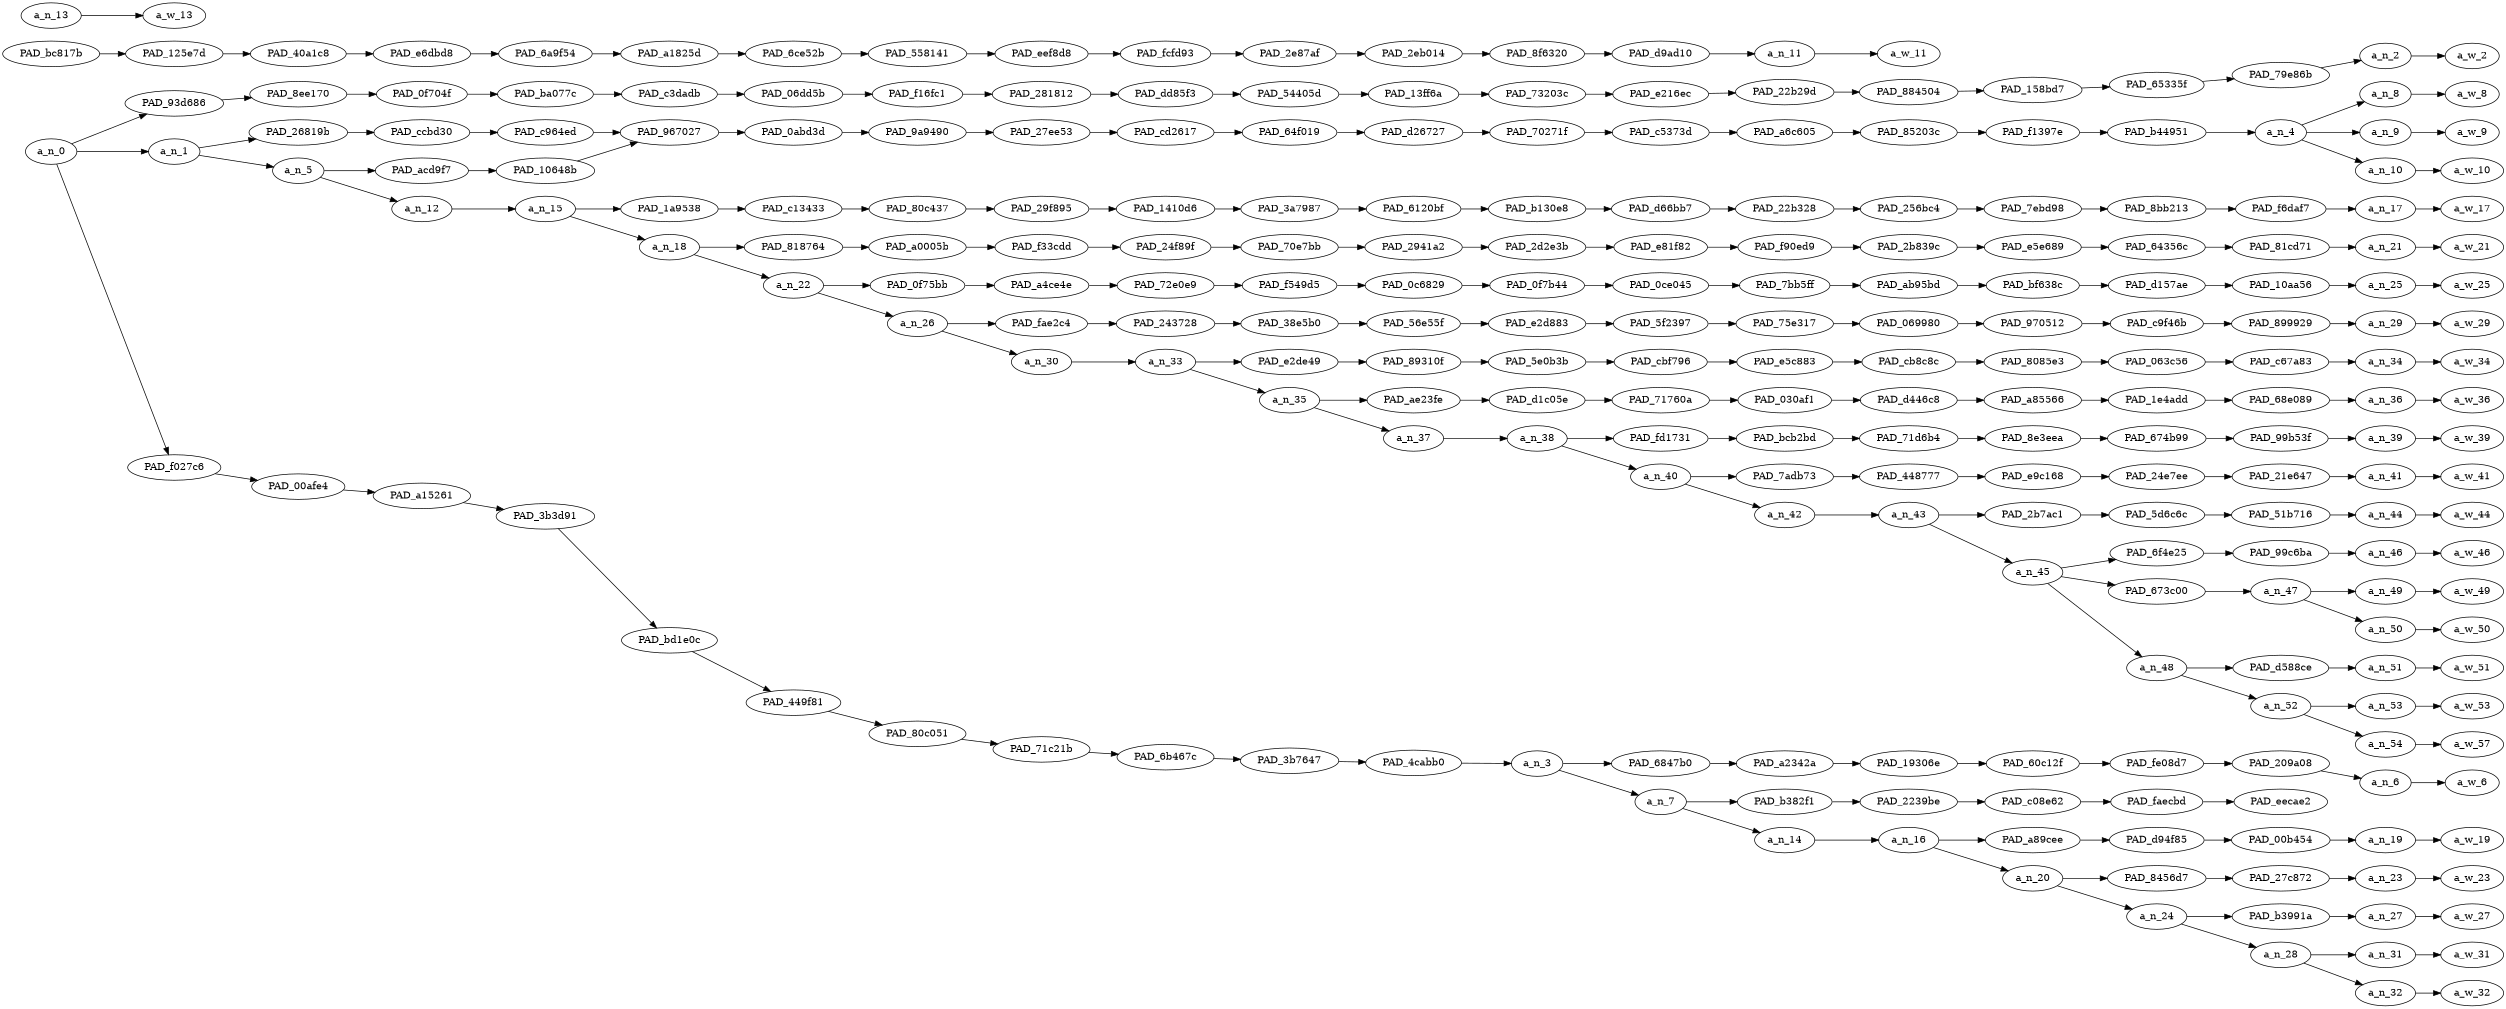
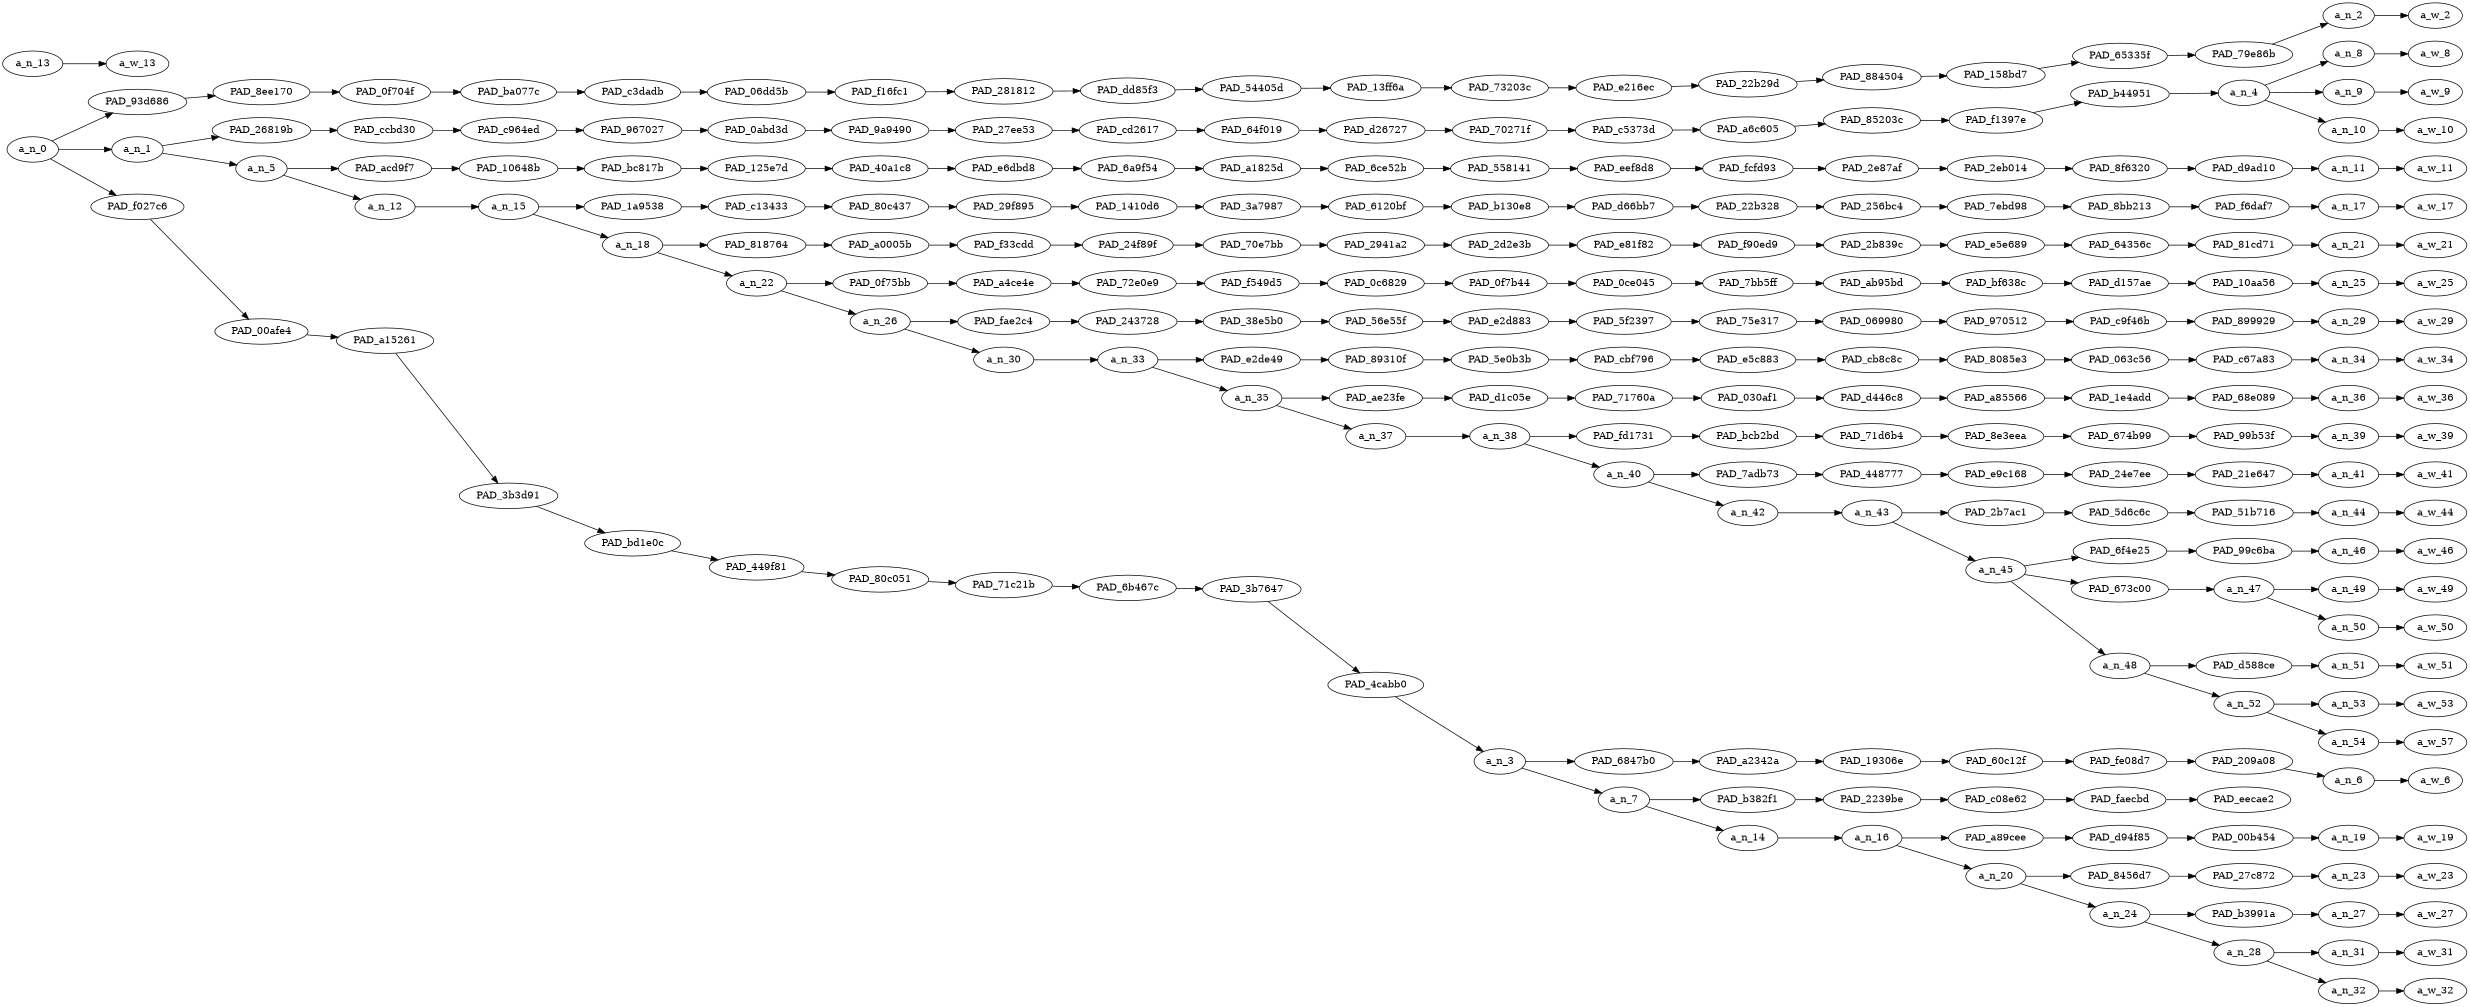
(604, 153) -> (568, 169)
